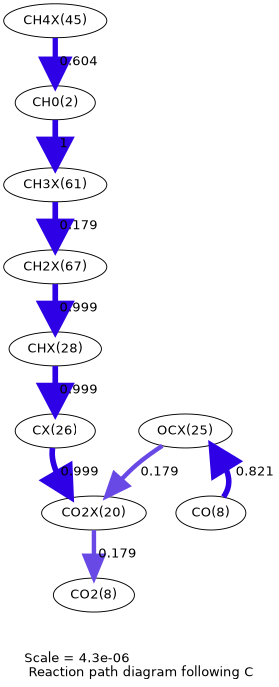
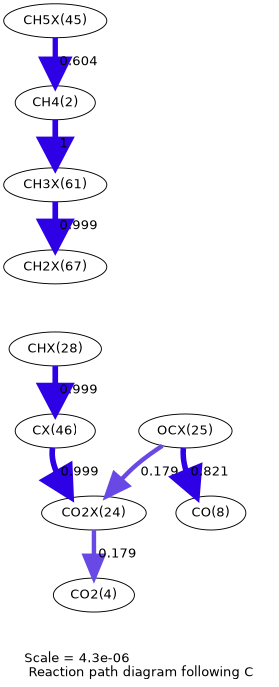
(55, 21) -> (55, 21)
(55, 103) -> (55, 103)
(77, 226) -> (77, 226)
(55, 294) -> none
(55, 431) -> (55, 431)
(229, 483) -> (184, 460)
(94, 513) -> (94, 513)
(94, 595) -> (94, 595)
